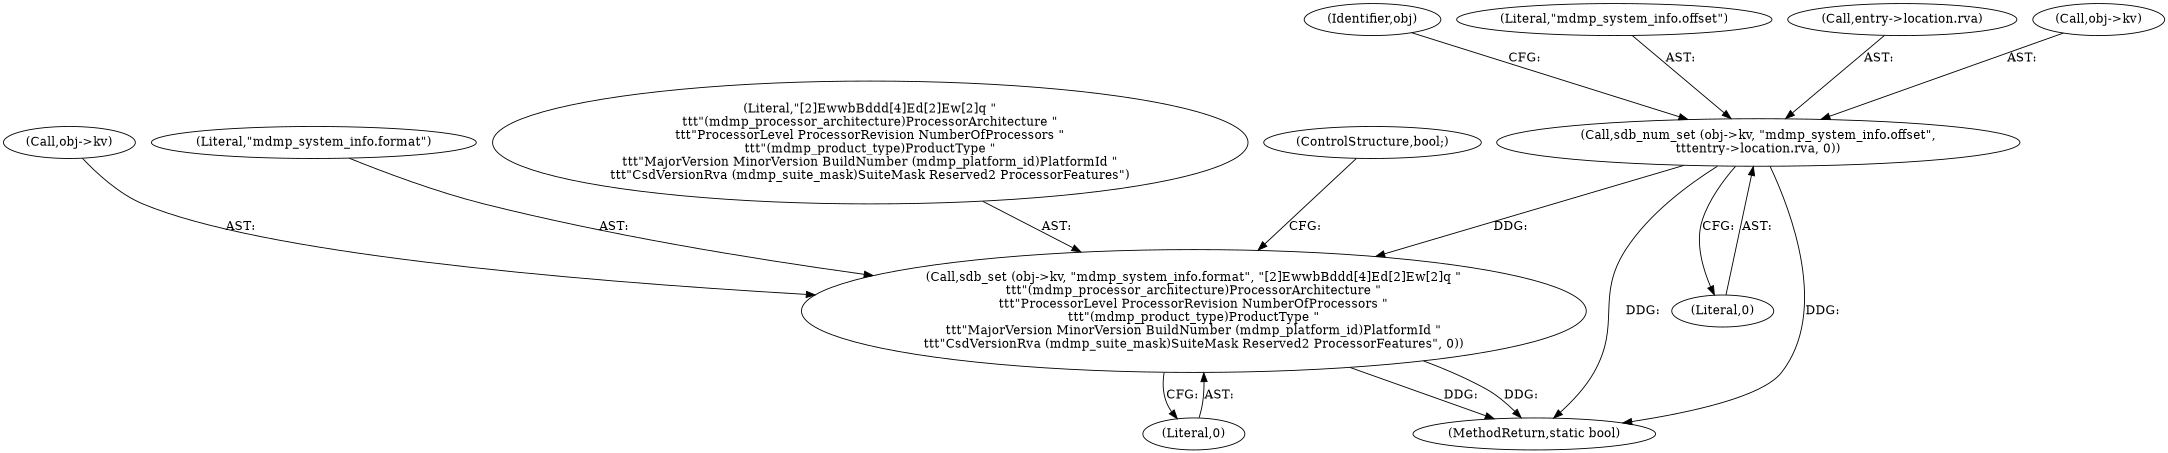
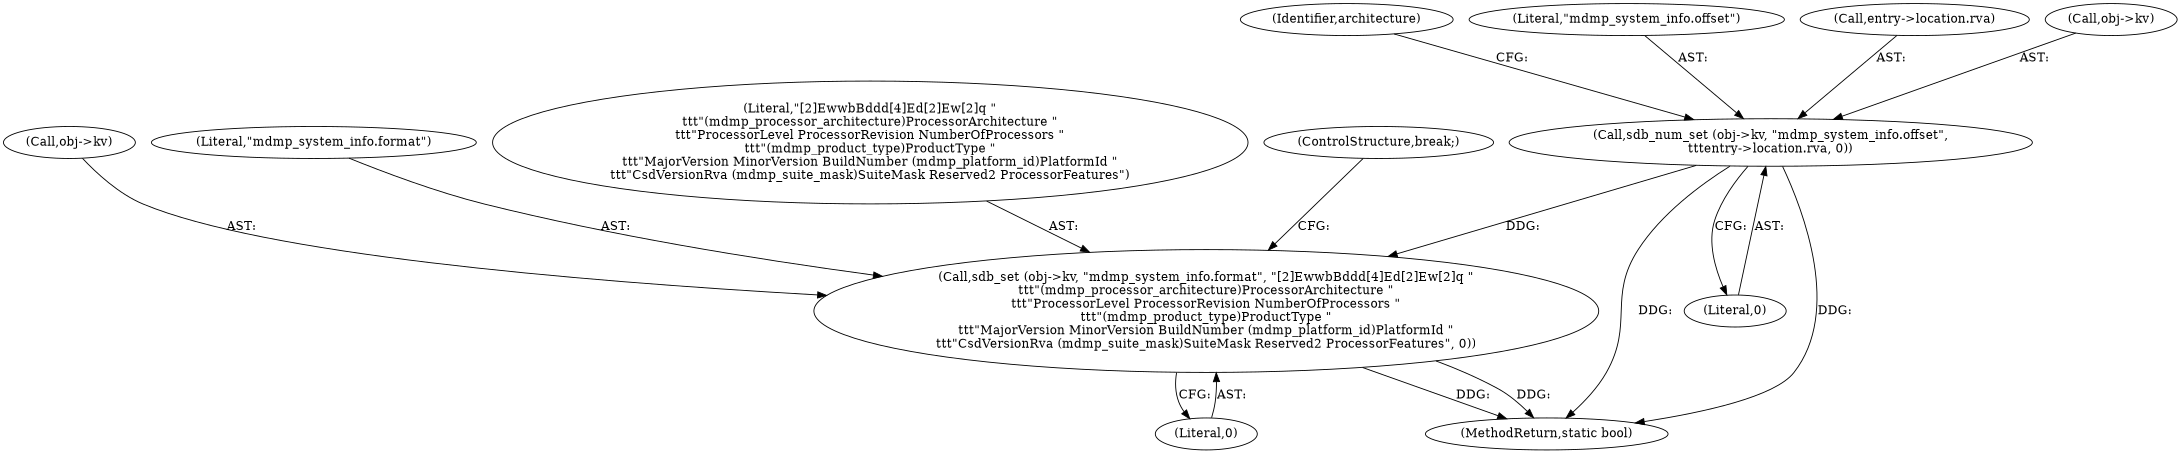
(1373, 20) -> (1347, 20)
(1373, 142) -> (1379, 142)
